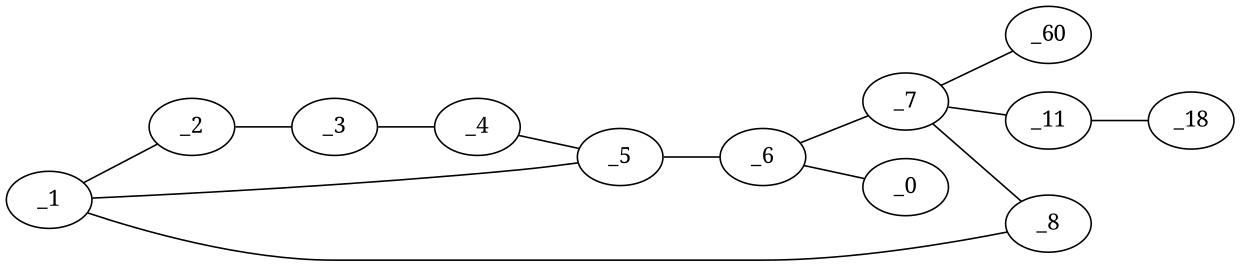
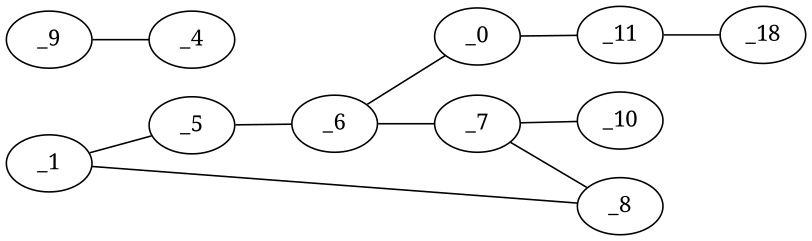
(1048, 35) -> (620, 121)
(977, 111) -> (549, 36)
(192, 127) -> none
(335, 127) -> (49, 40)
(549, 142) -> none
